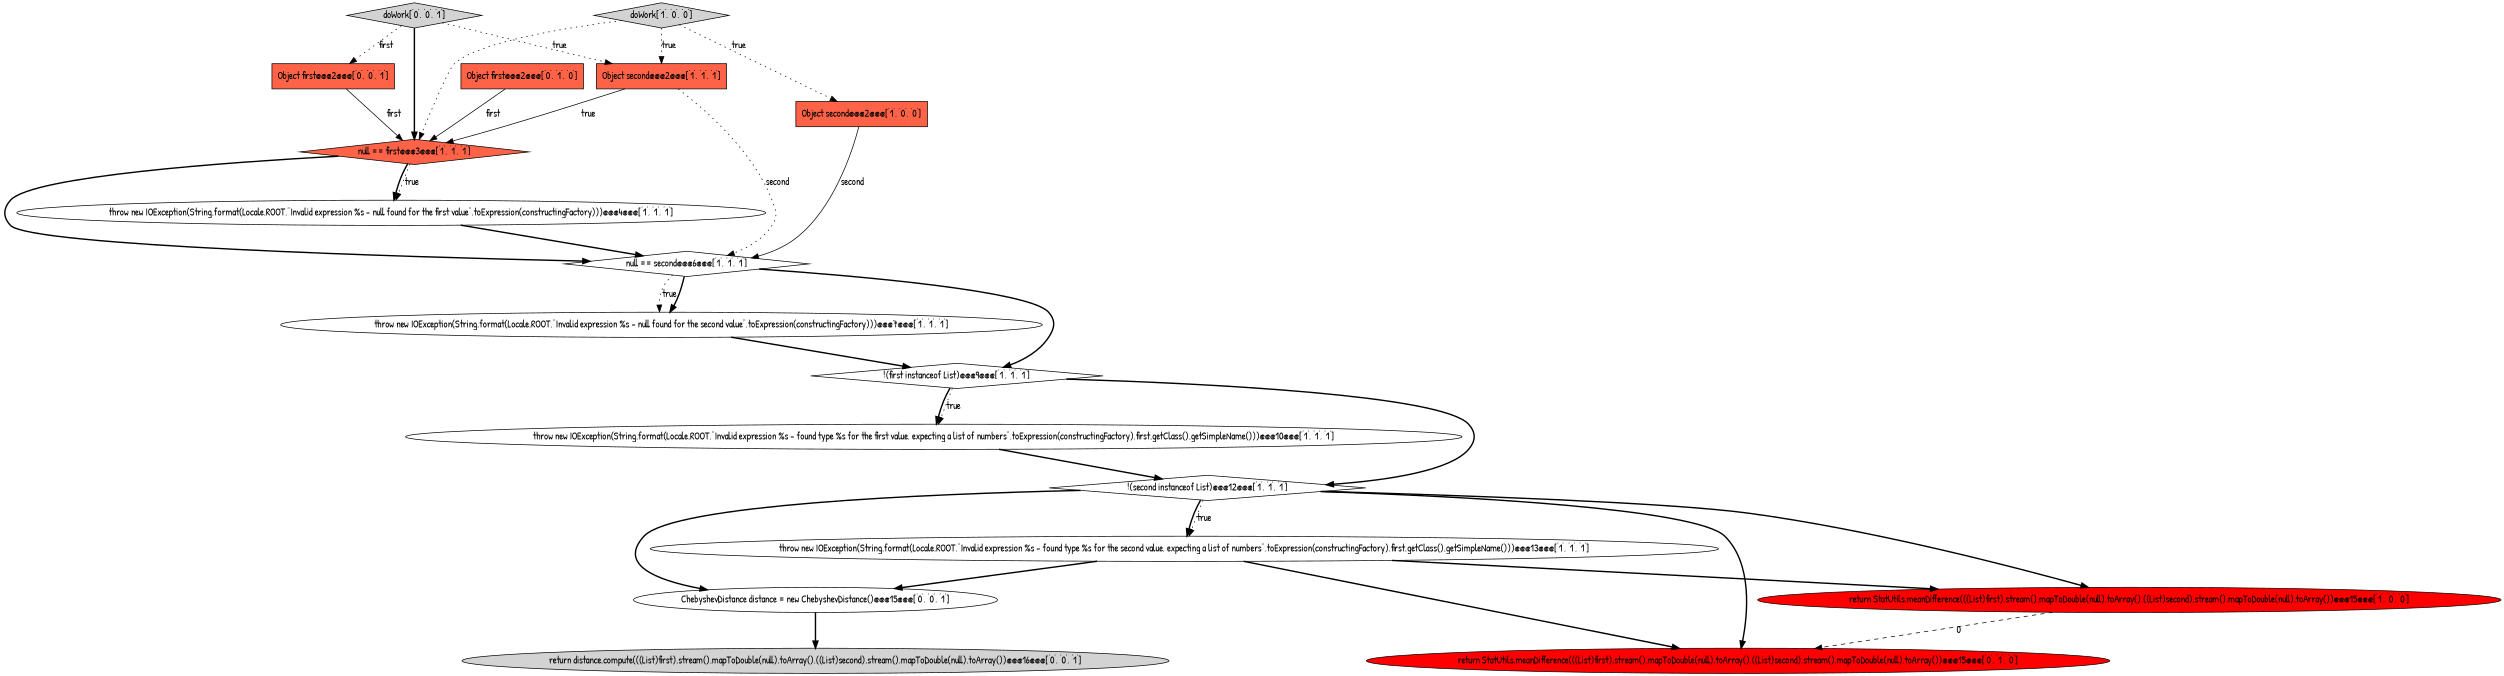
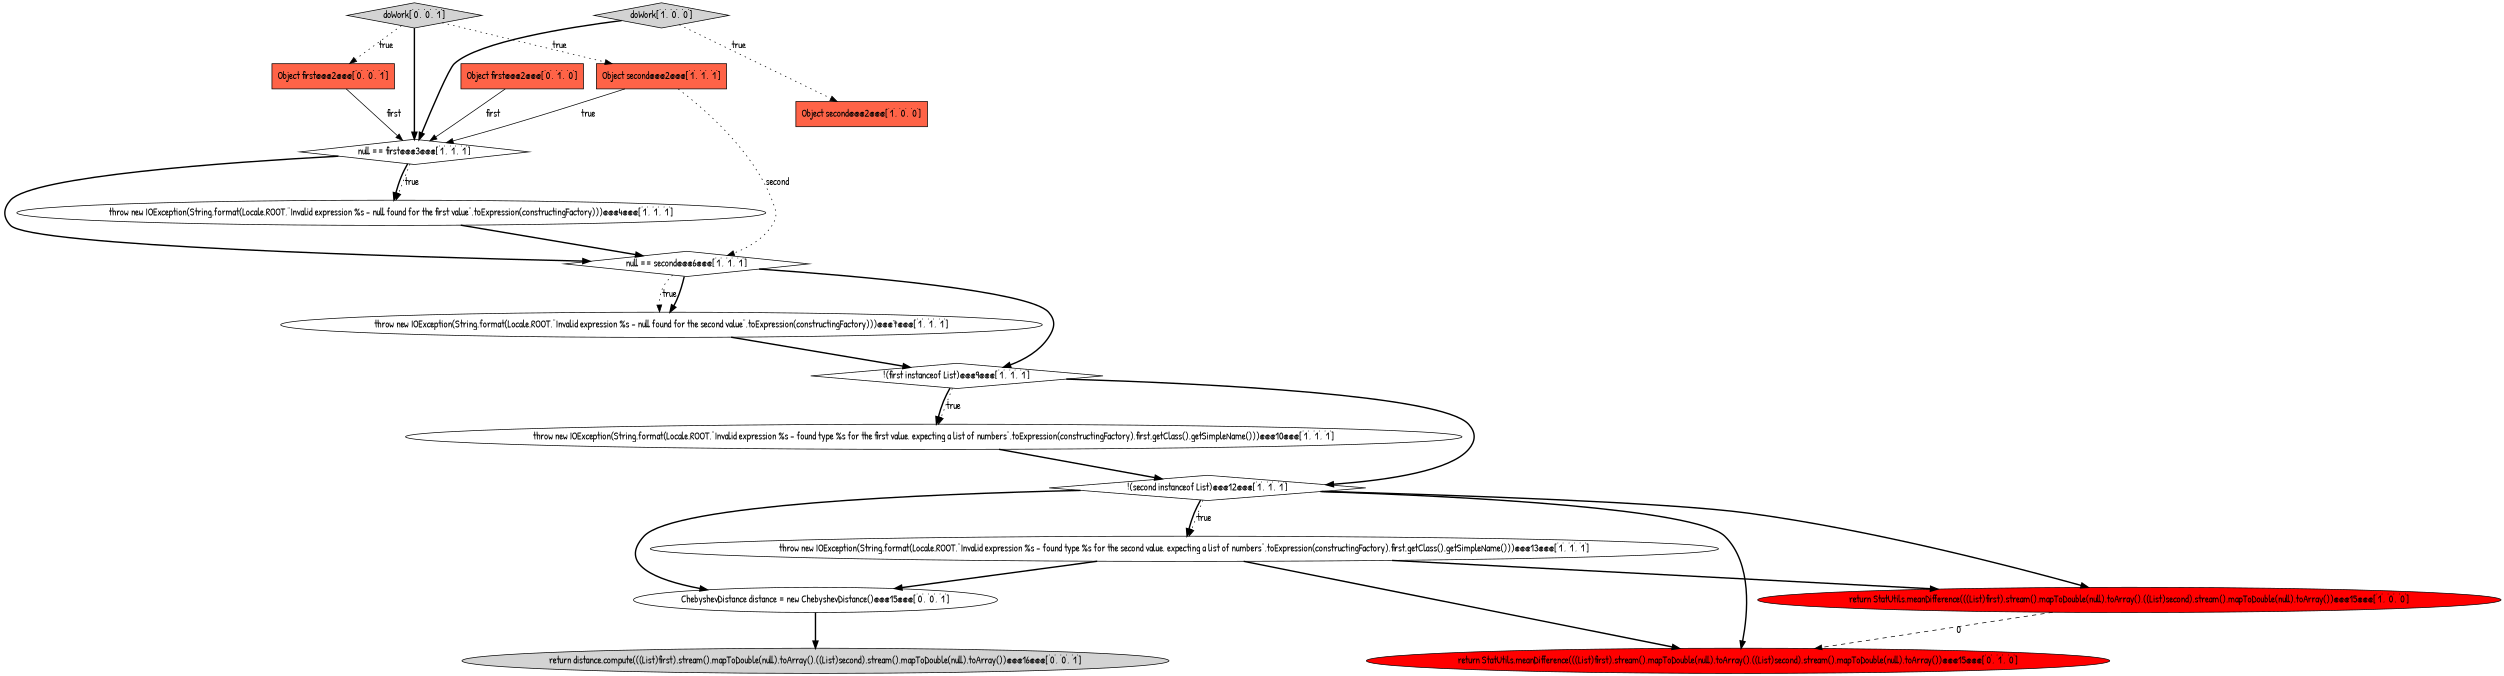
(661, 42) -> none
(498, 44) -> (498, 44)
(386, 46) -> (386, 46)
(414, 152) -> (414, 152)
(825, 205) -> none
